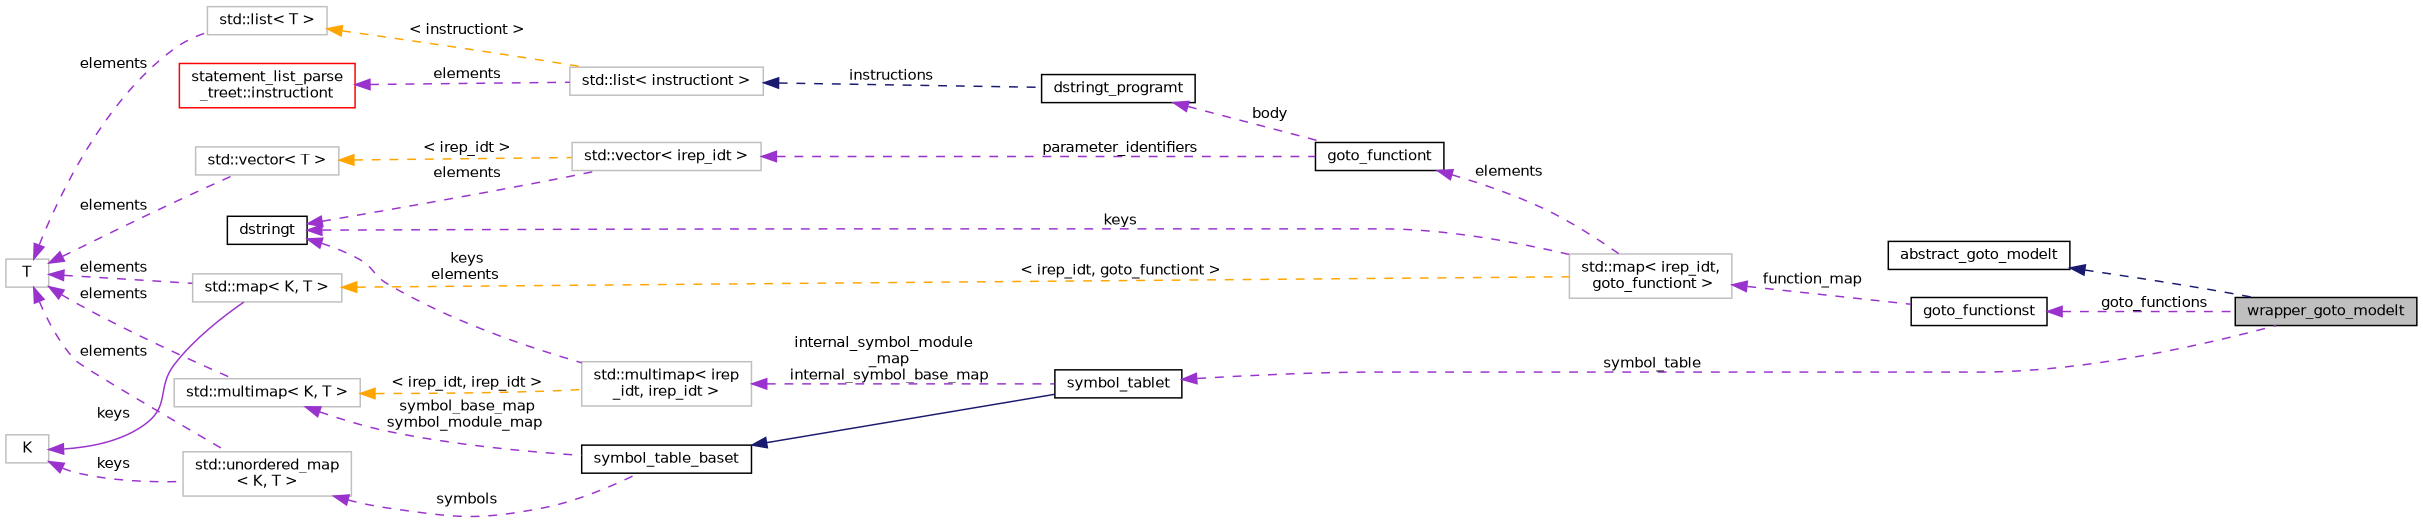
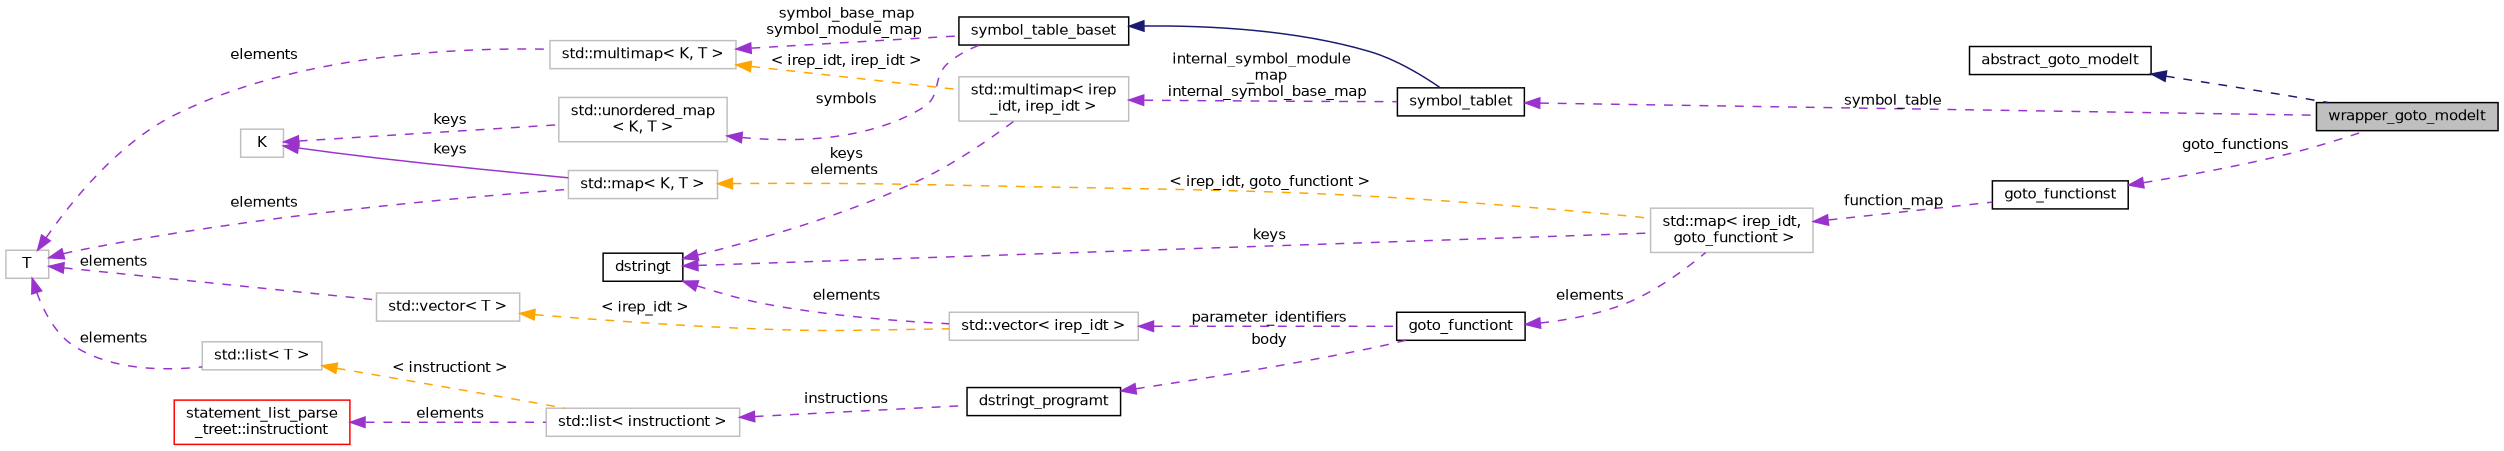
(910, 85) -> (861, 411)
(121, 389) -> none
